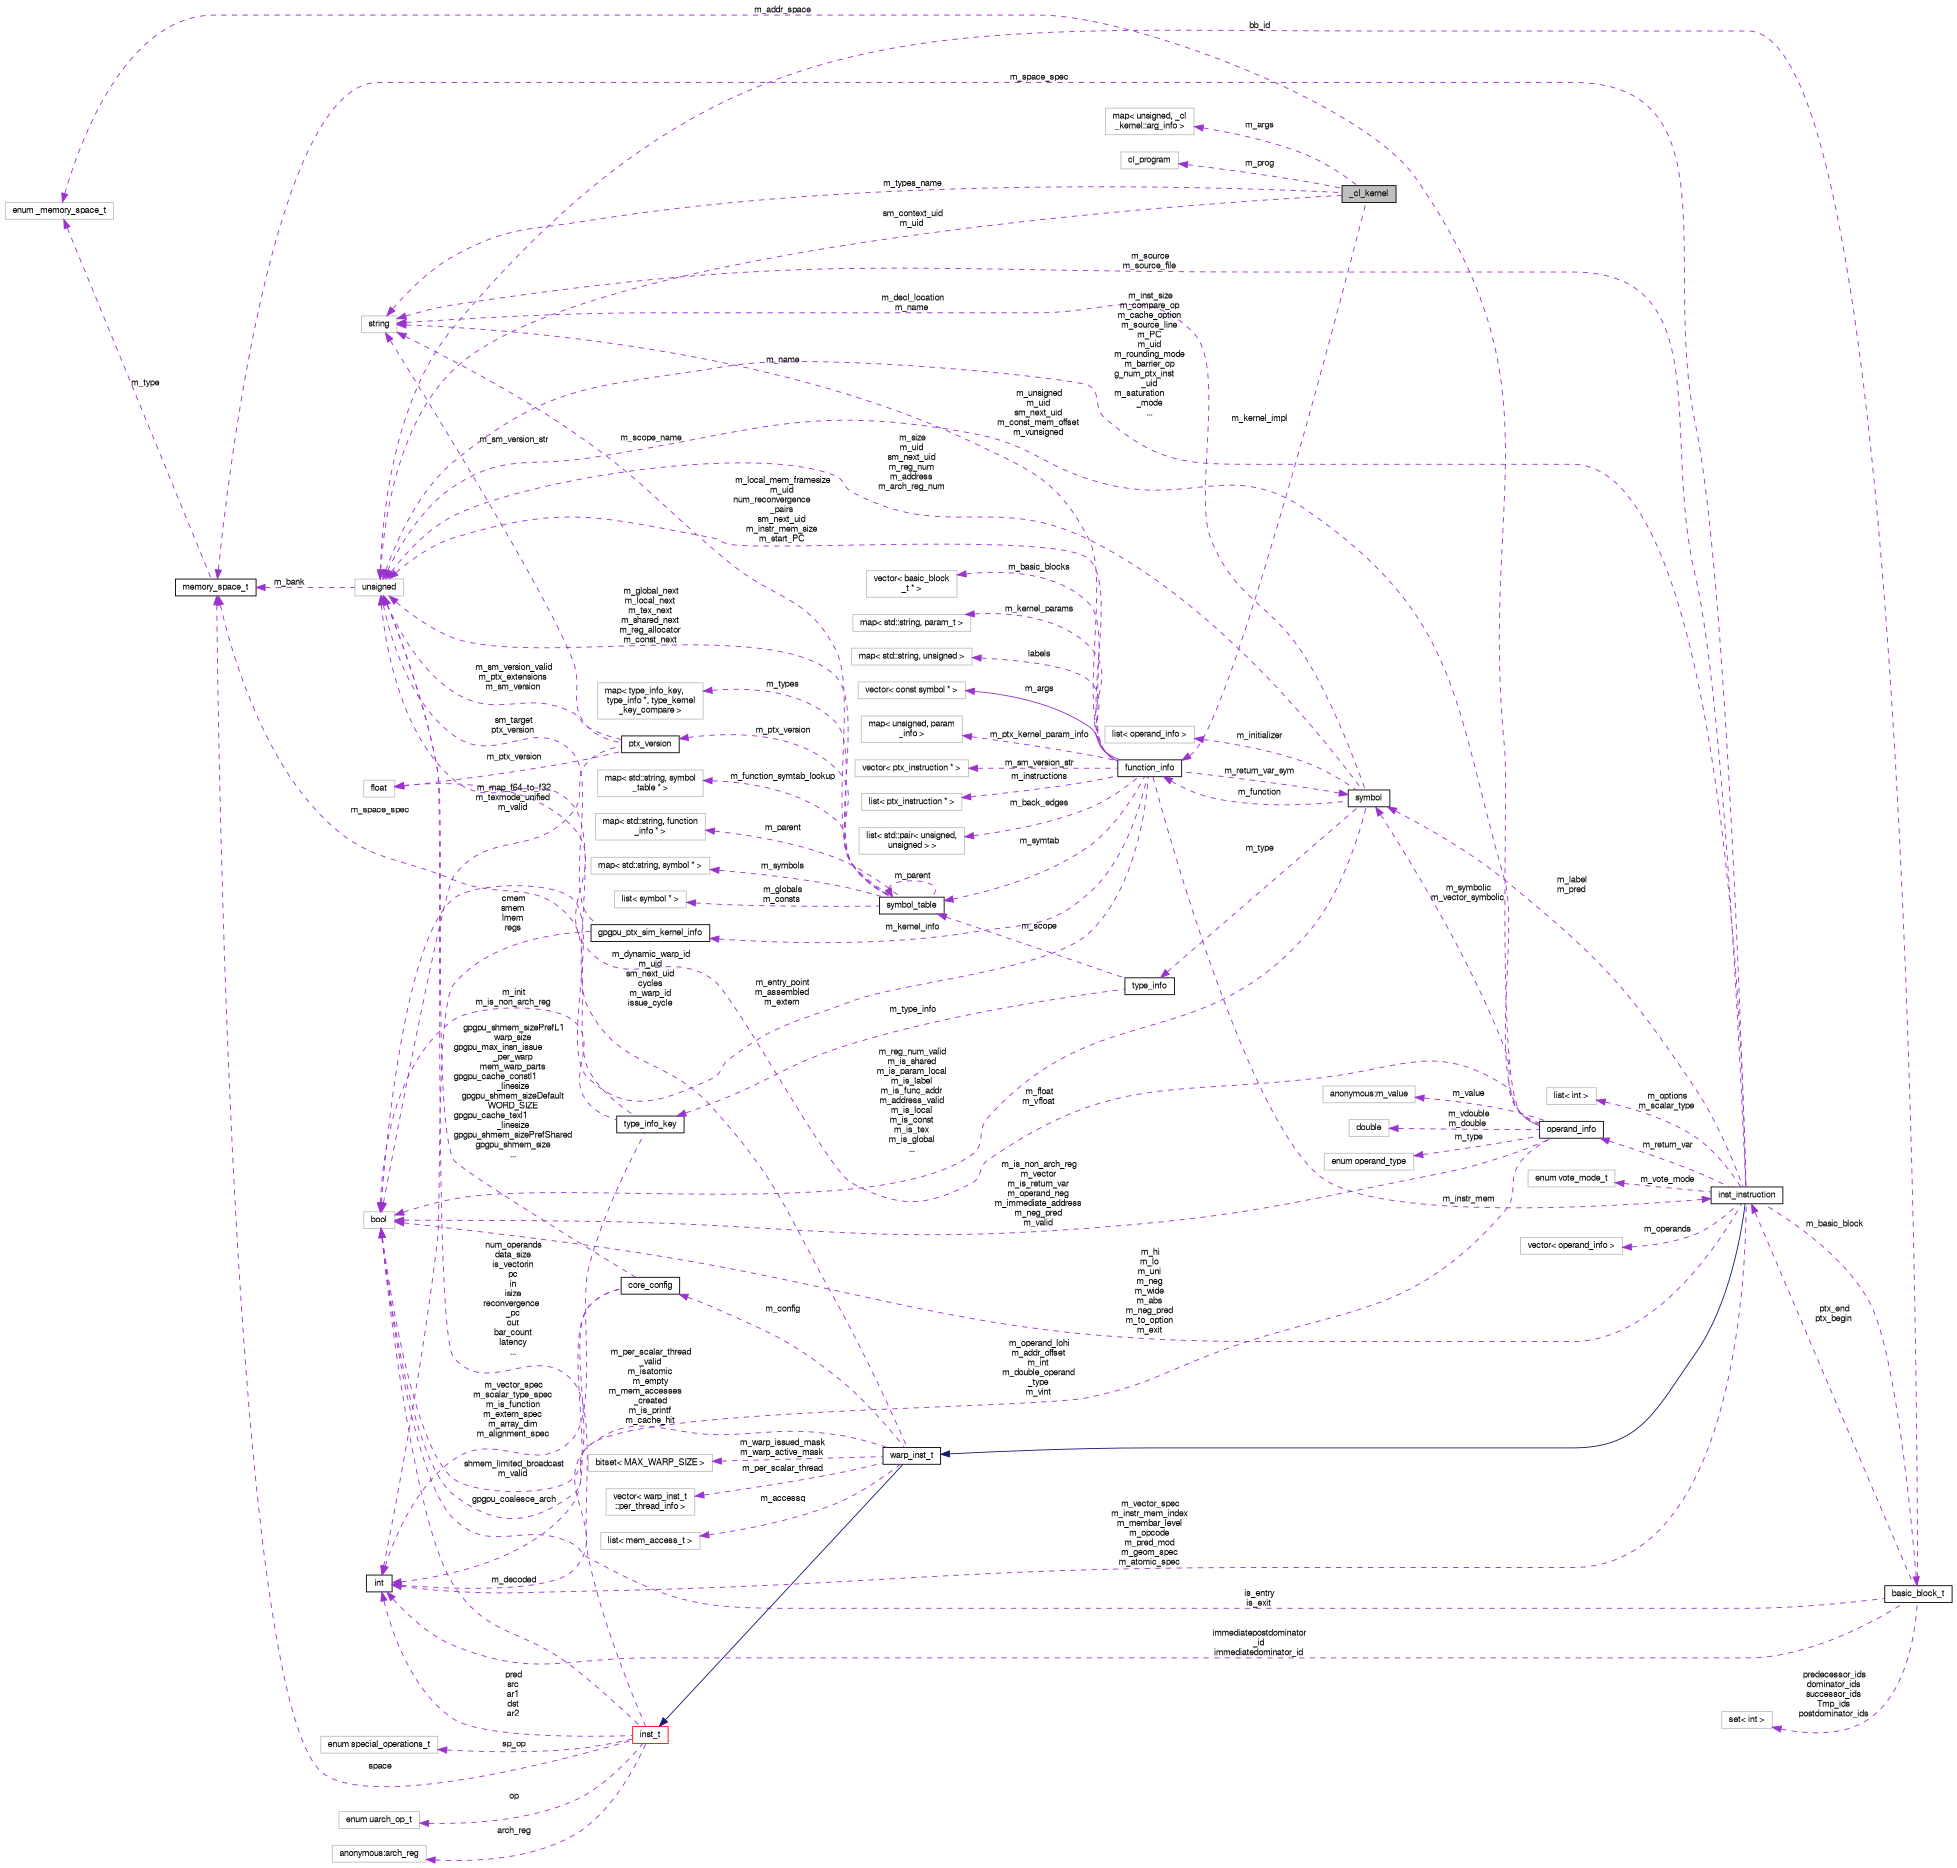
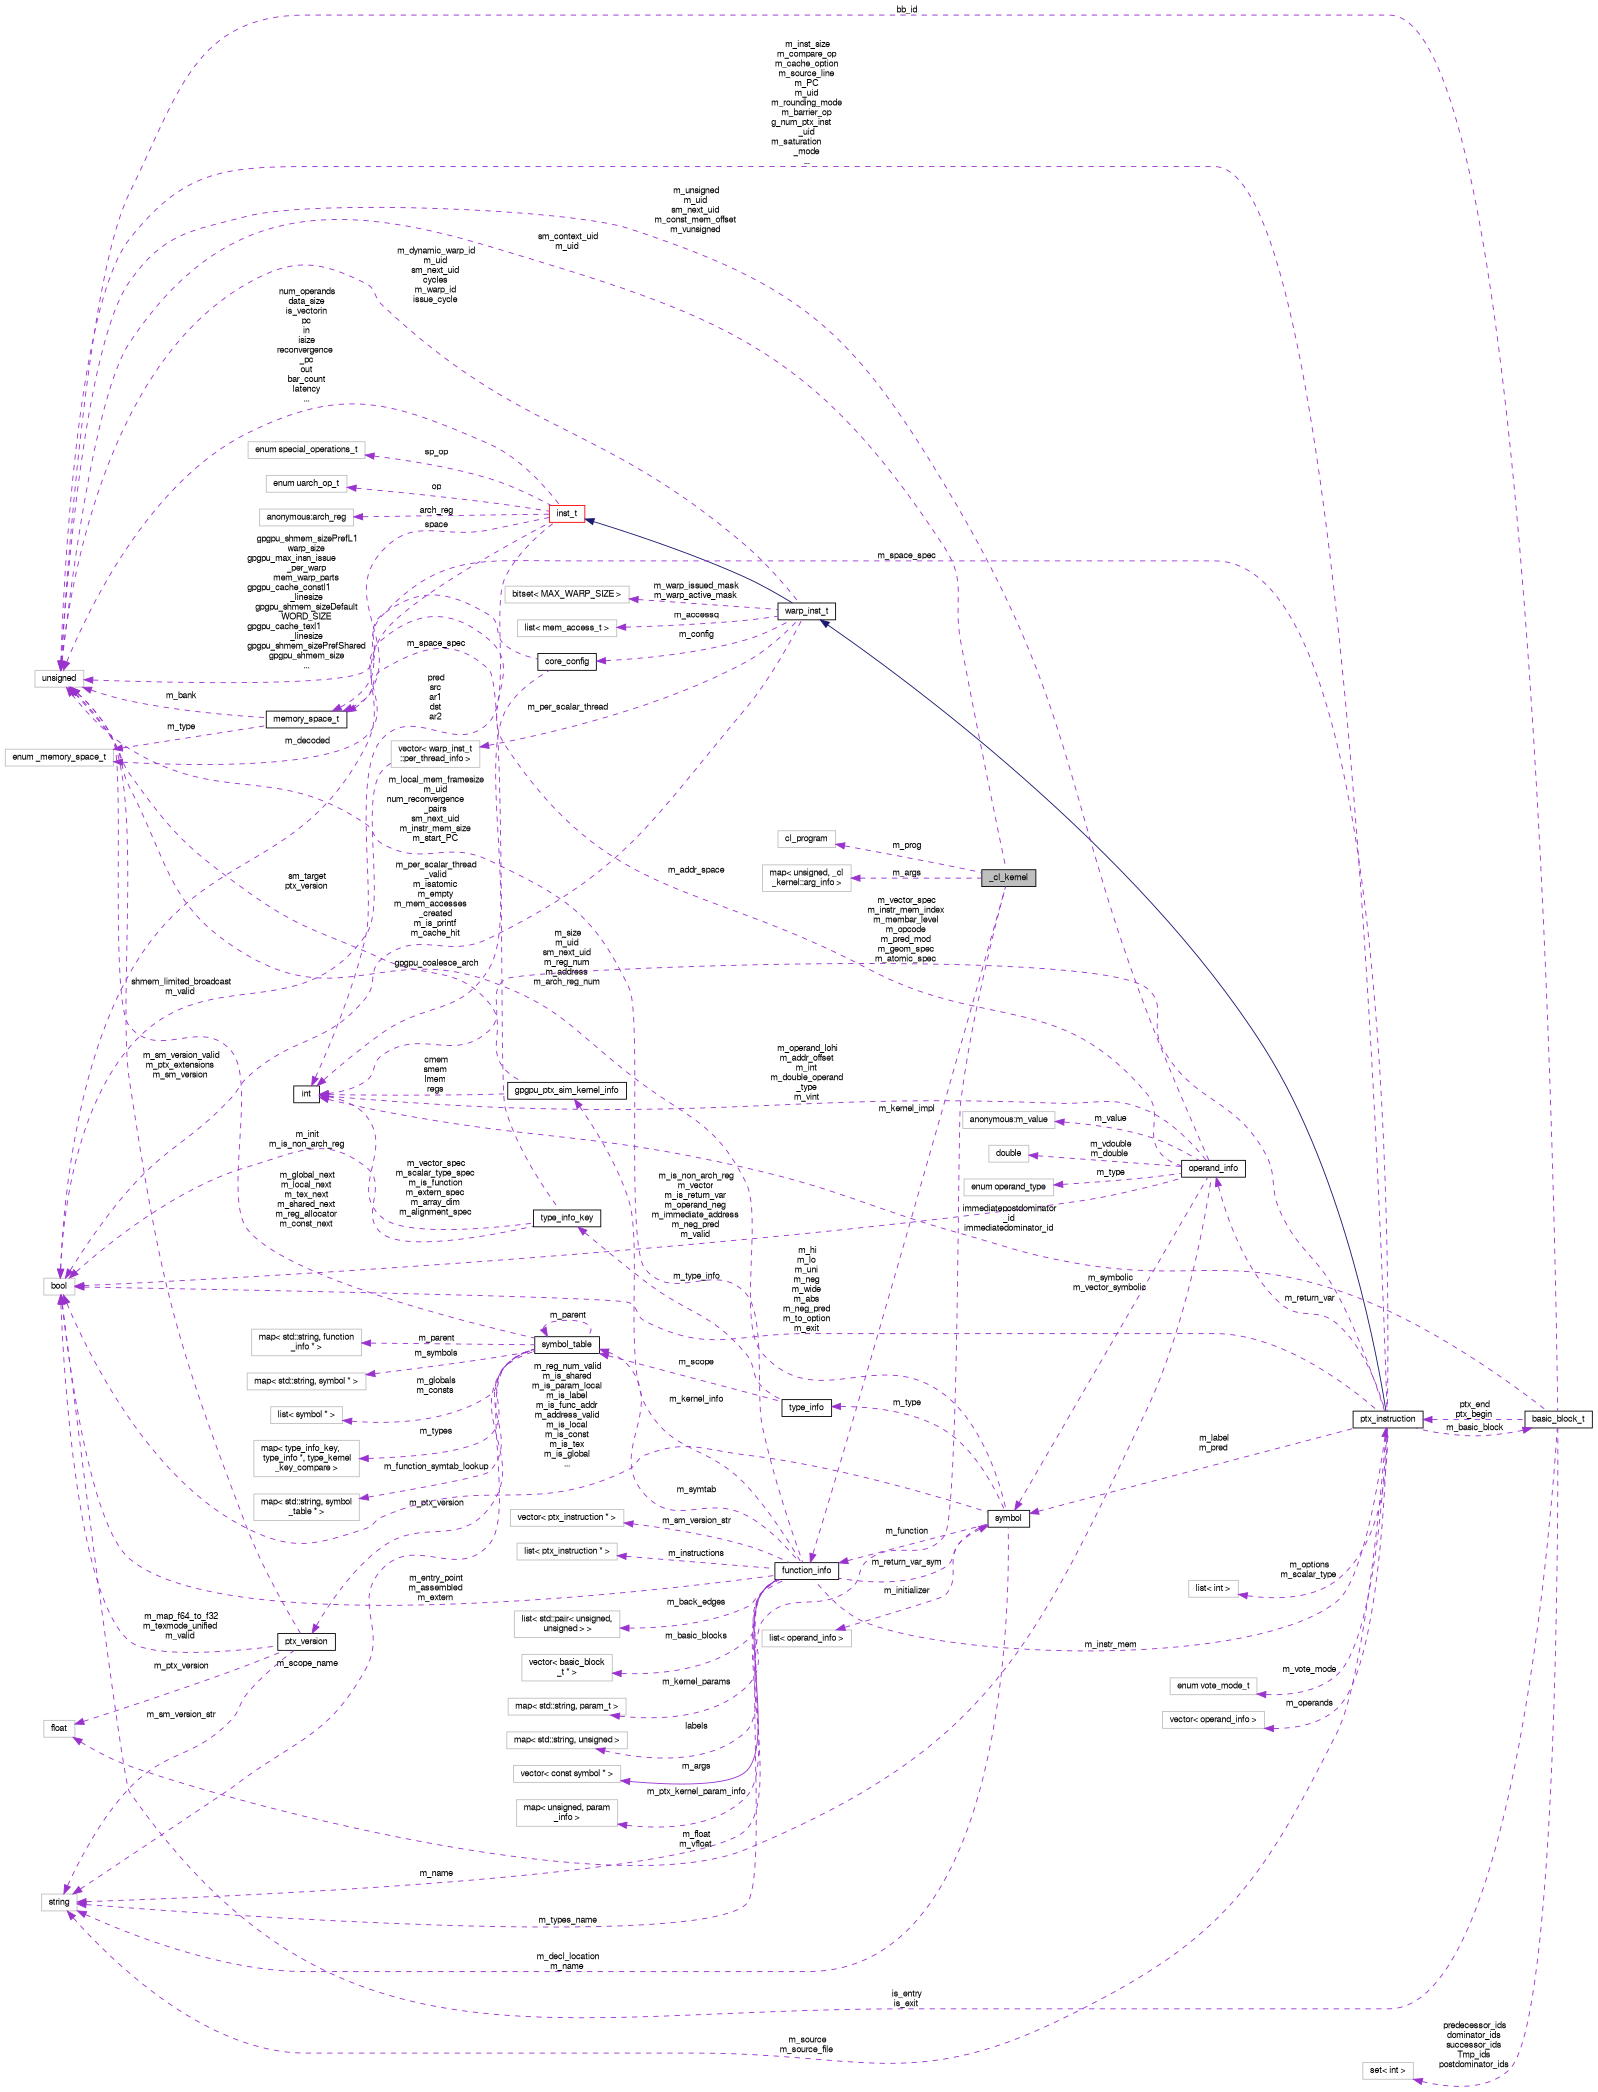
(310, 587) -> (178, 709)
(1747, 1195) -> (1388, 1420)
(493, 1490) -> (221, 998)
